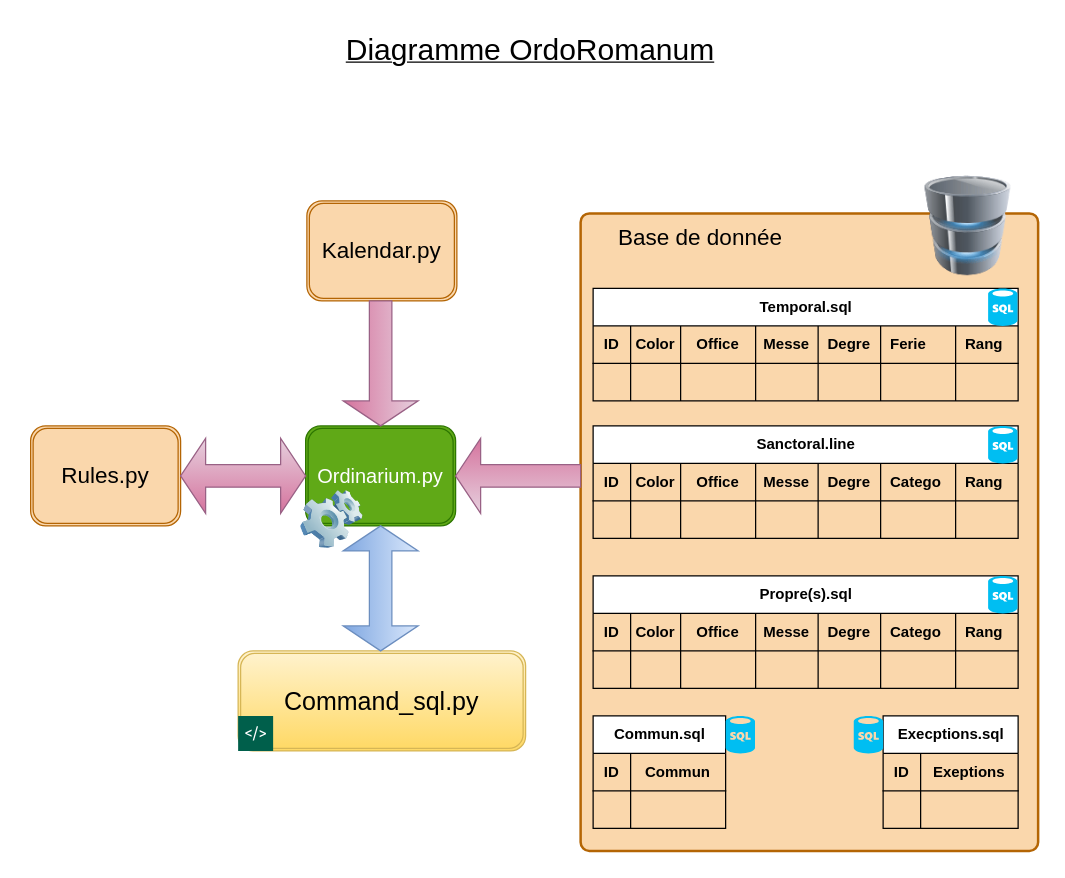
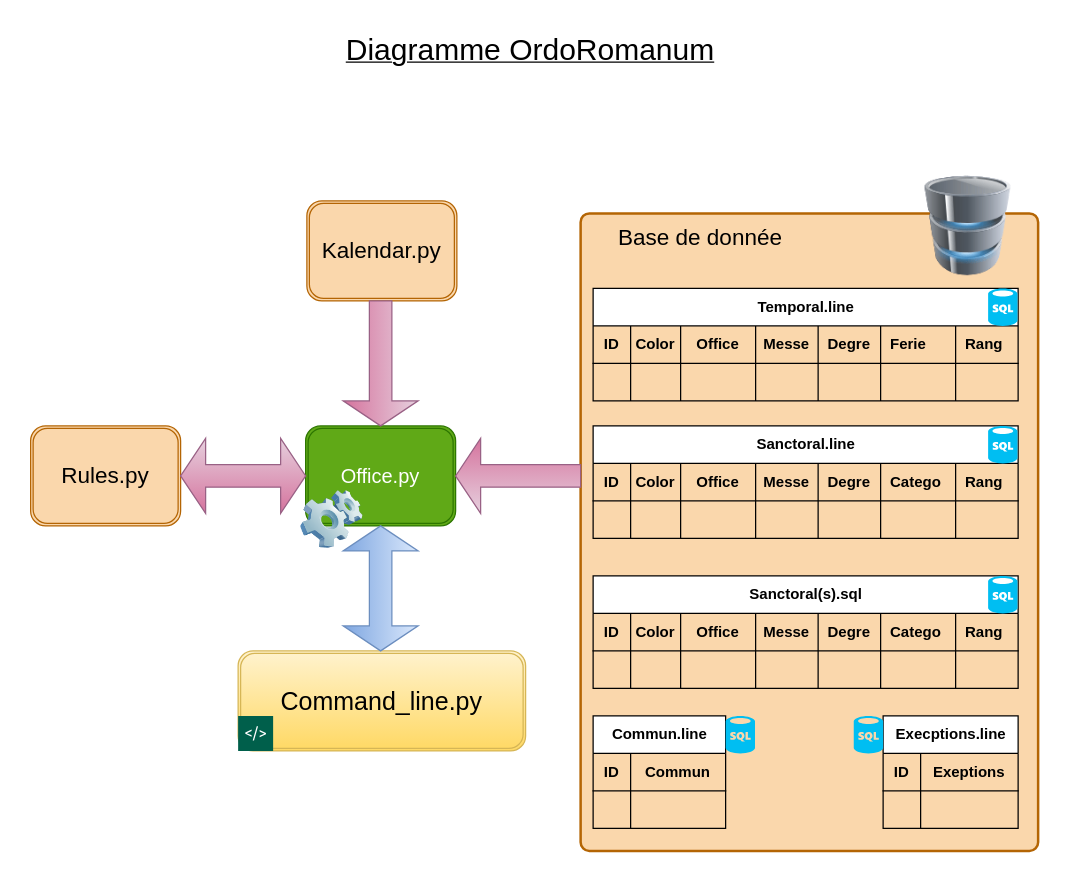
(806, 307) -> (806, 307)
(381, 476) -> (381, 476)
(806, 594) -> (806, 594)
(382, 701) -> (382, 701)
(660, 734) -> (660, 734)
(951, 734) -> (951, 734)
